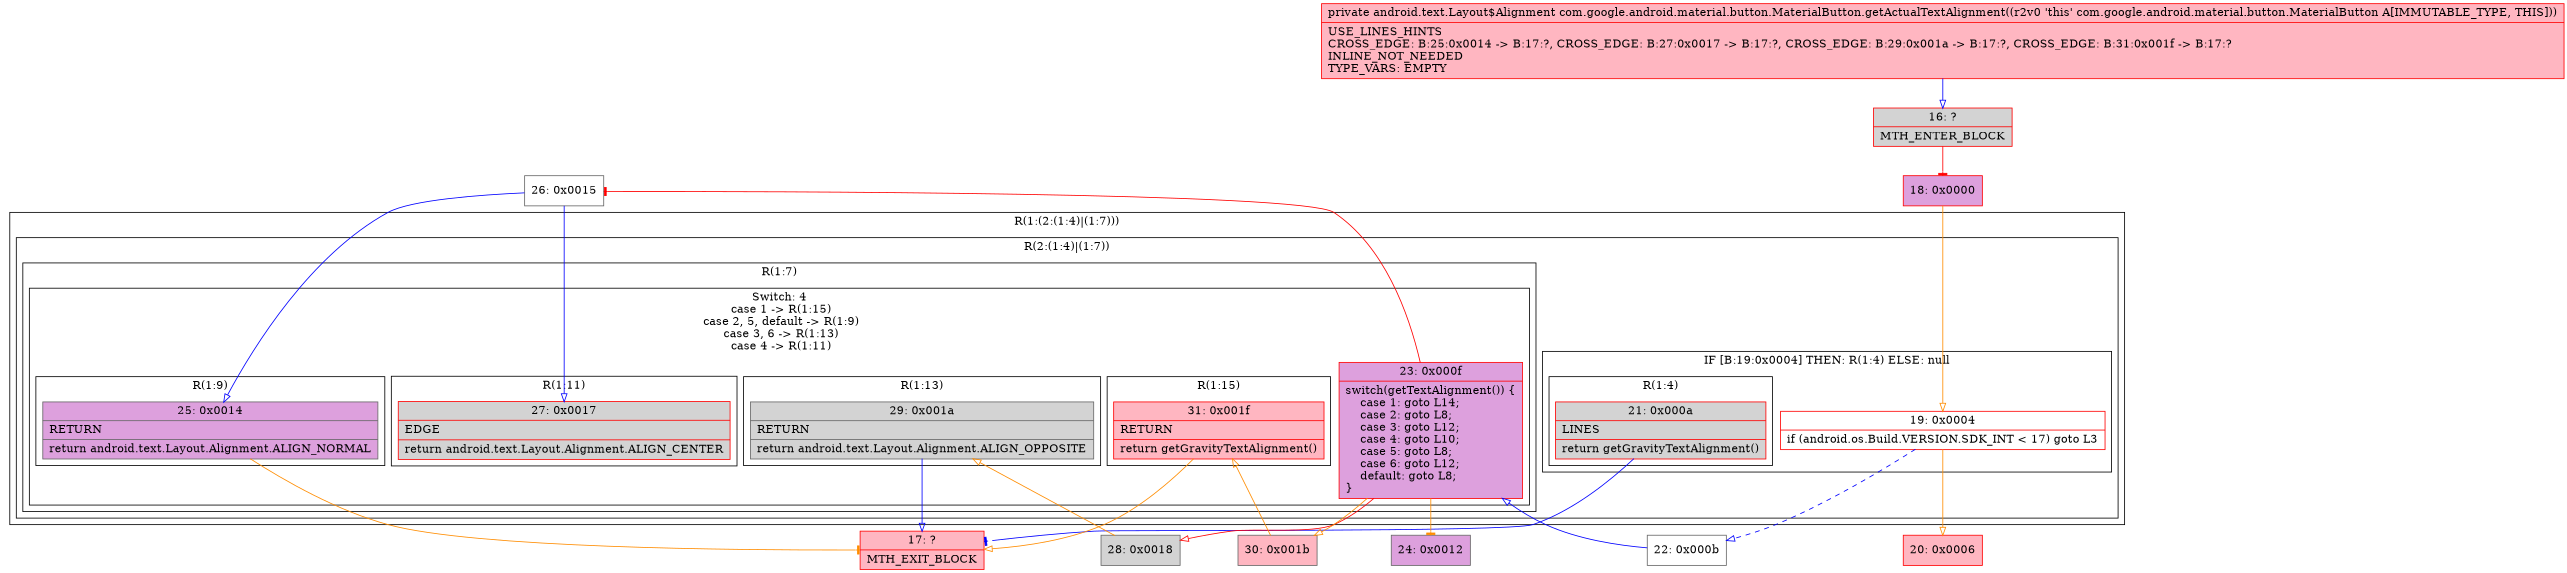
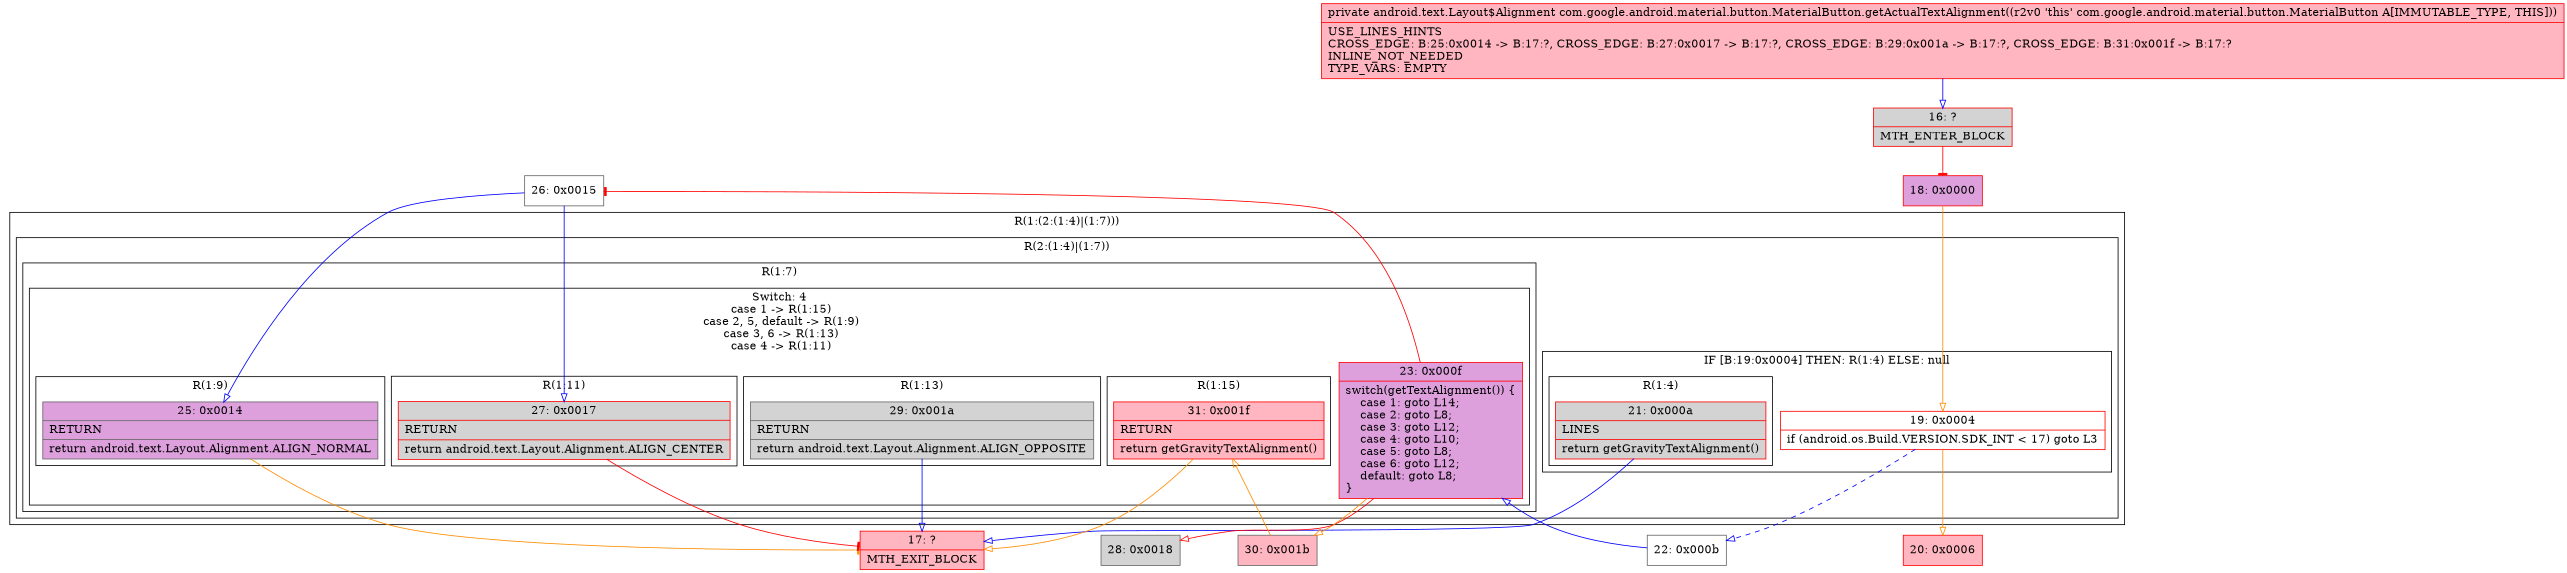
(423, 430) -> (431, 430)
(1047, 499) -> none
none -> (757, 530)
(1340, 530) -> (1340, 530)
(1431, 550) -> none
